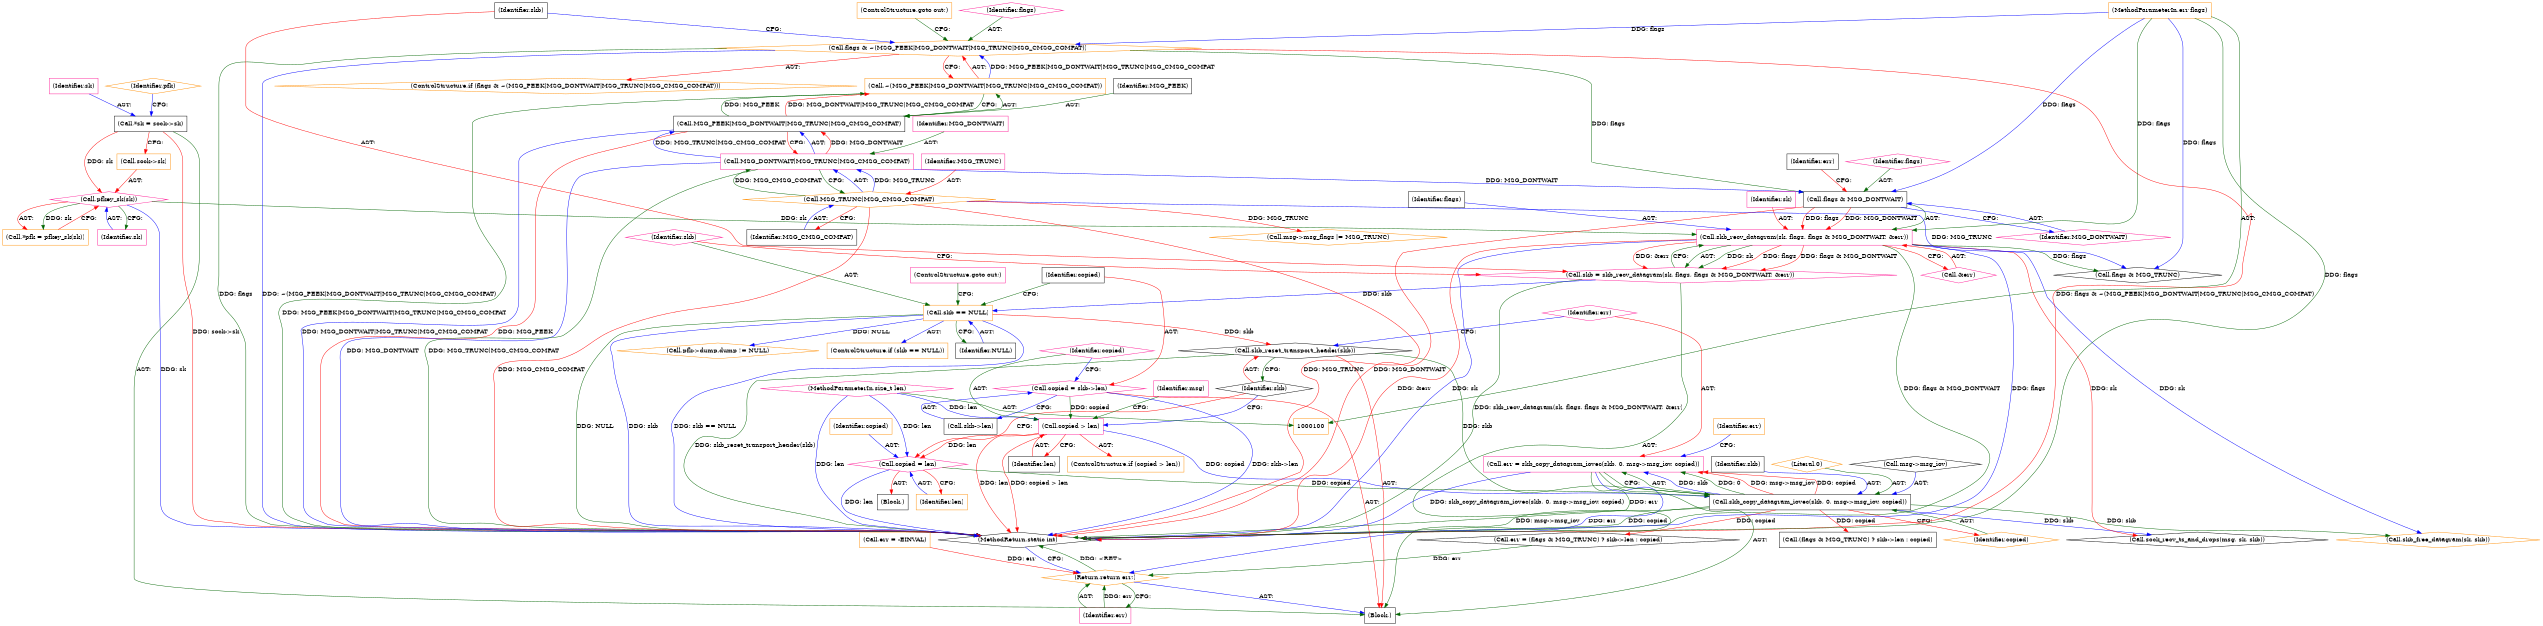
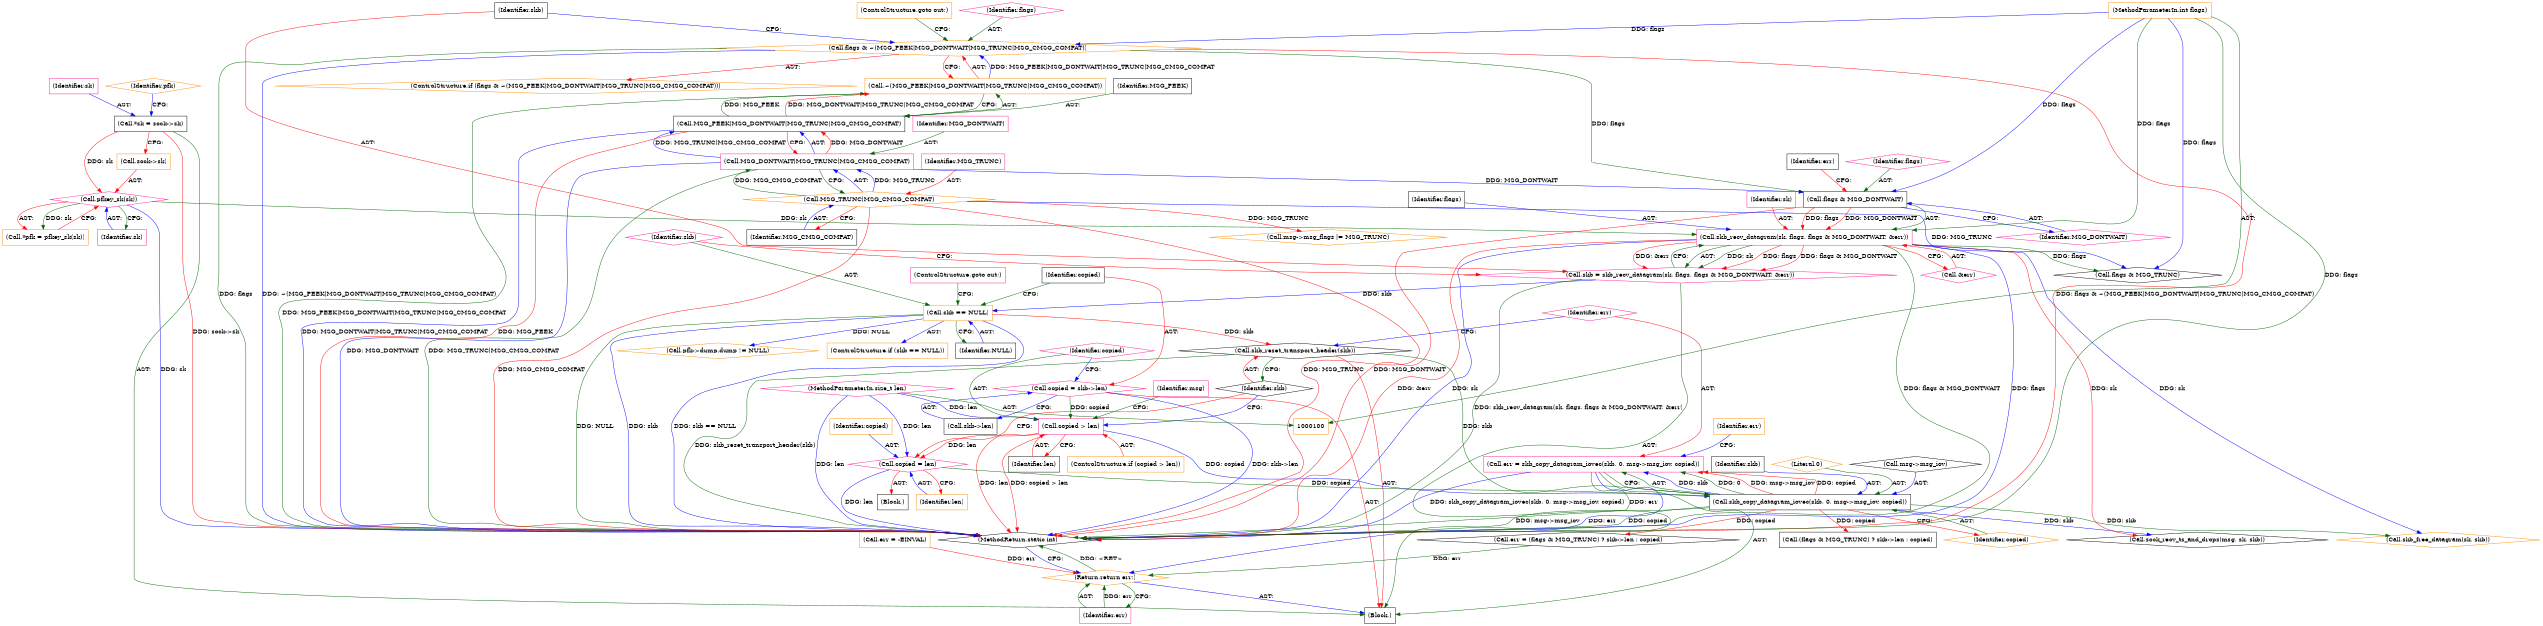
(2160, 10) -> (2160, 10)
(1093, 445) -> (1117, 444)
